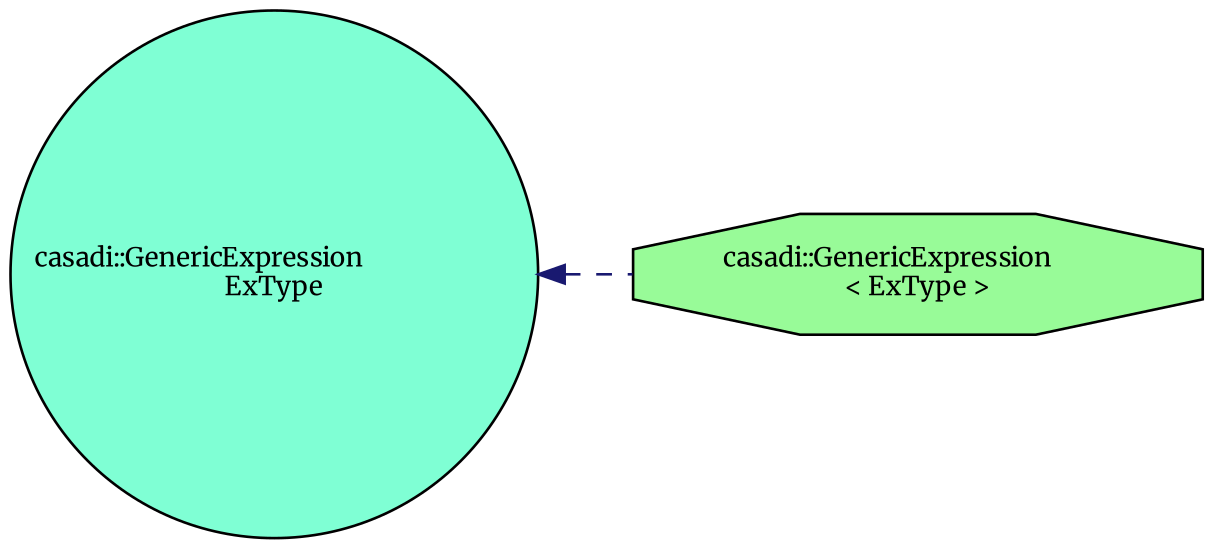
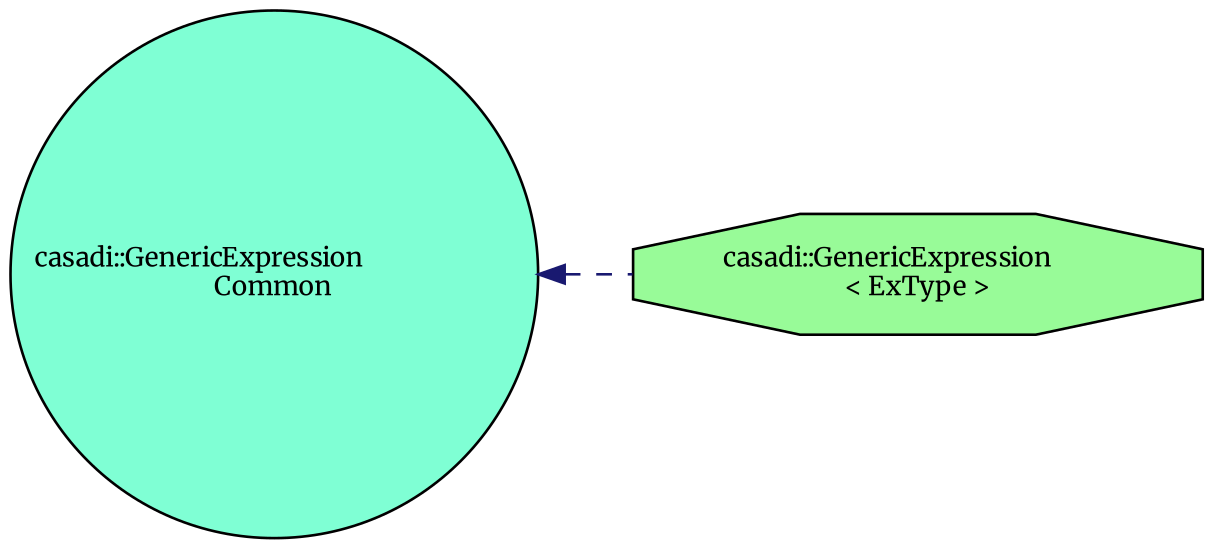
(274, 274) -> (274, 274)
